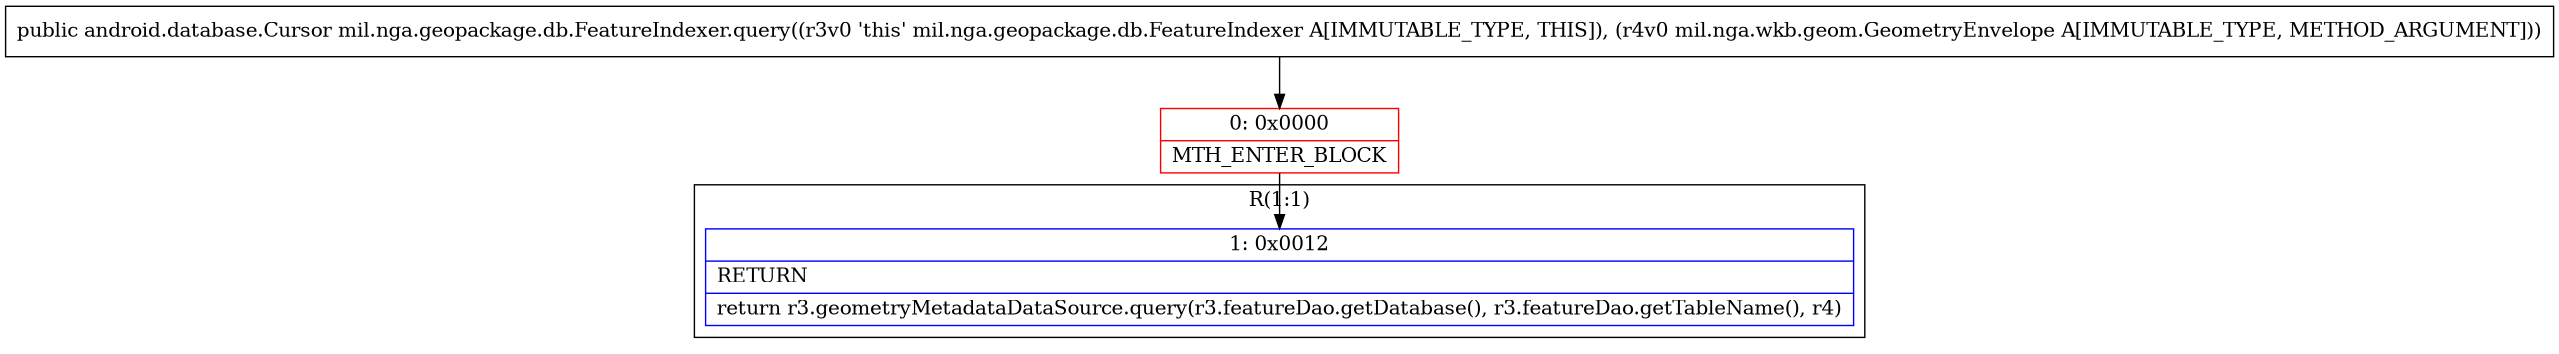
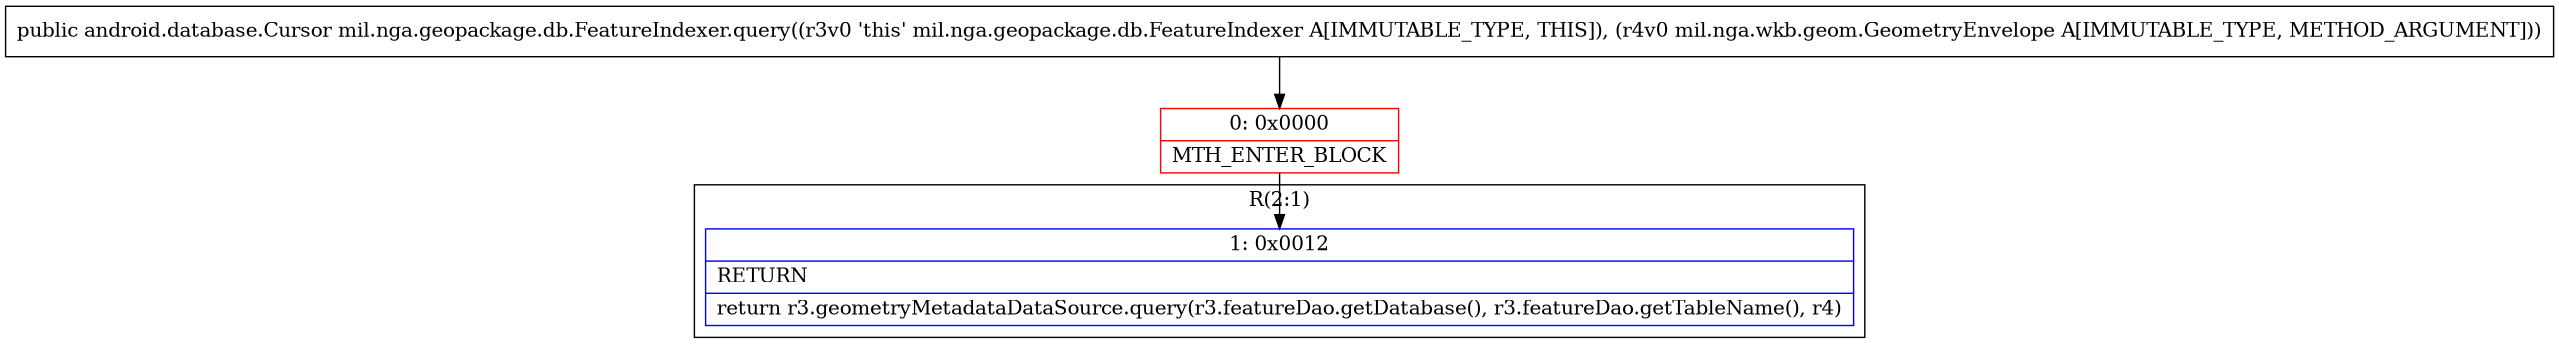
(1280, 201) -> (1280, 201)
